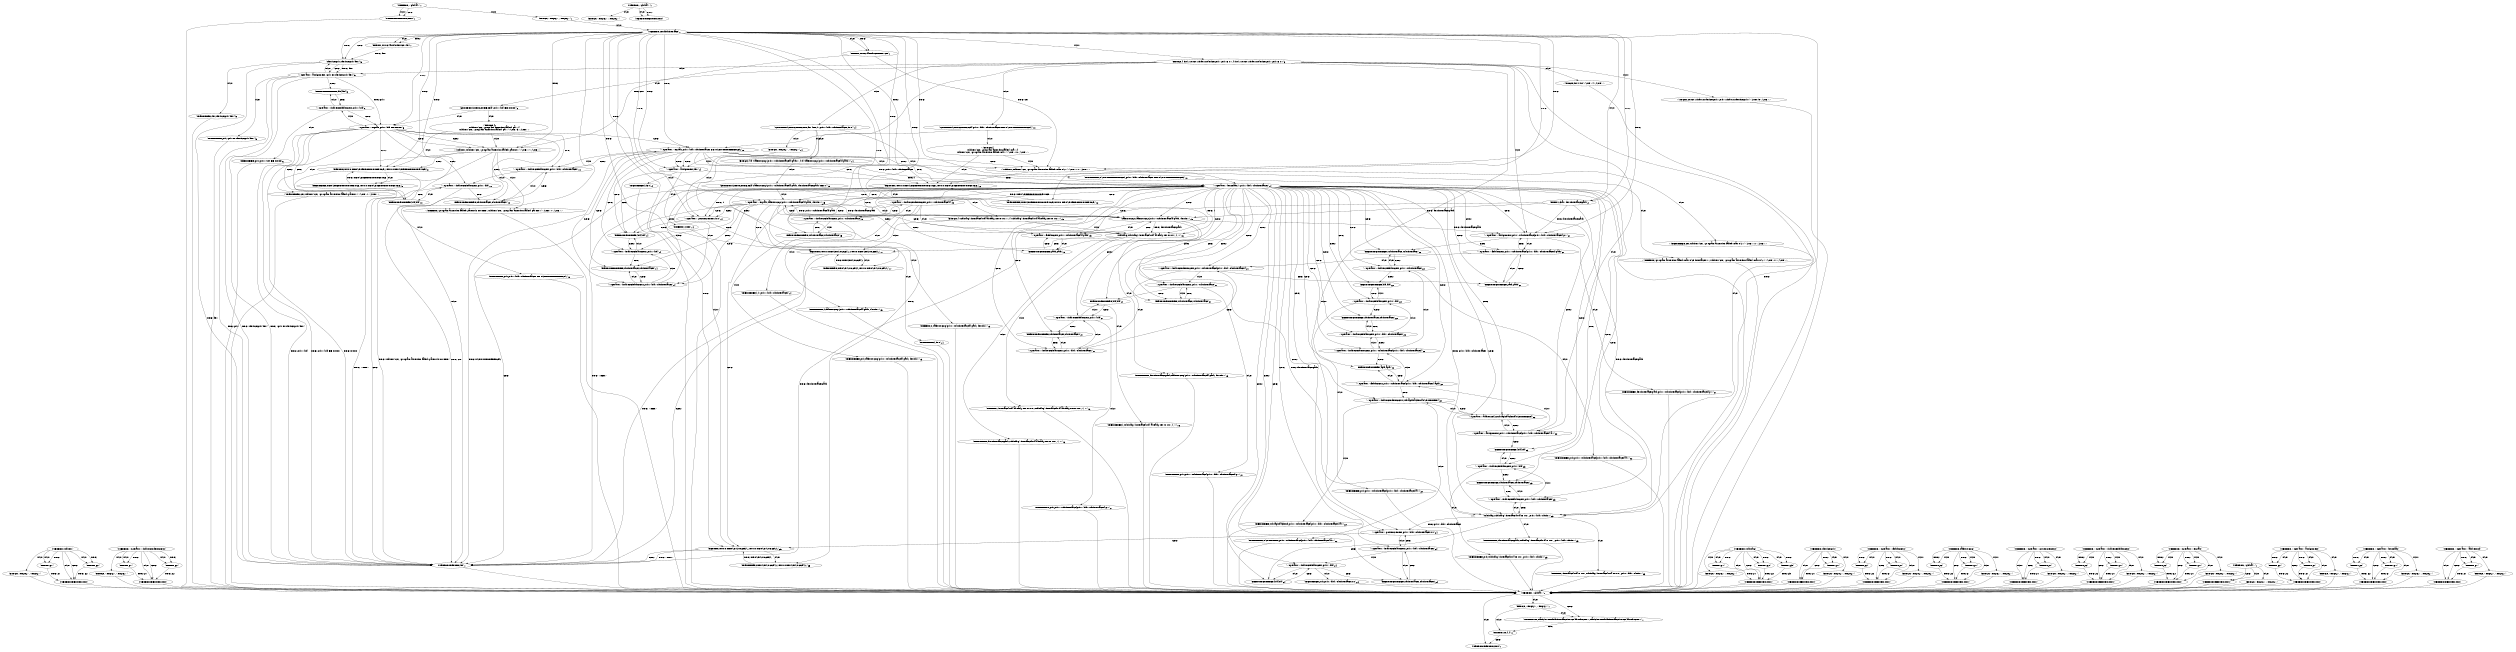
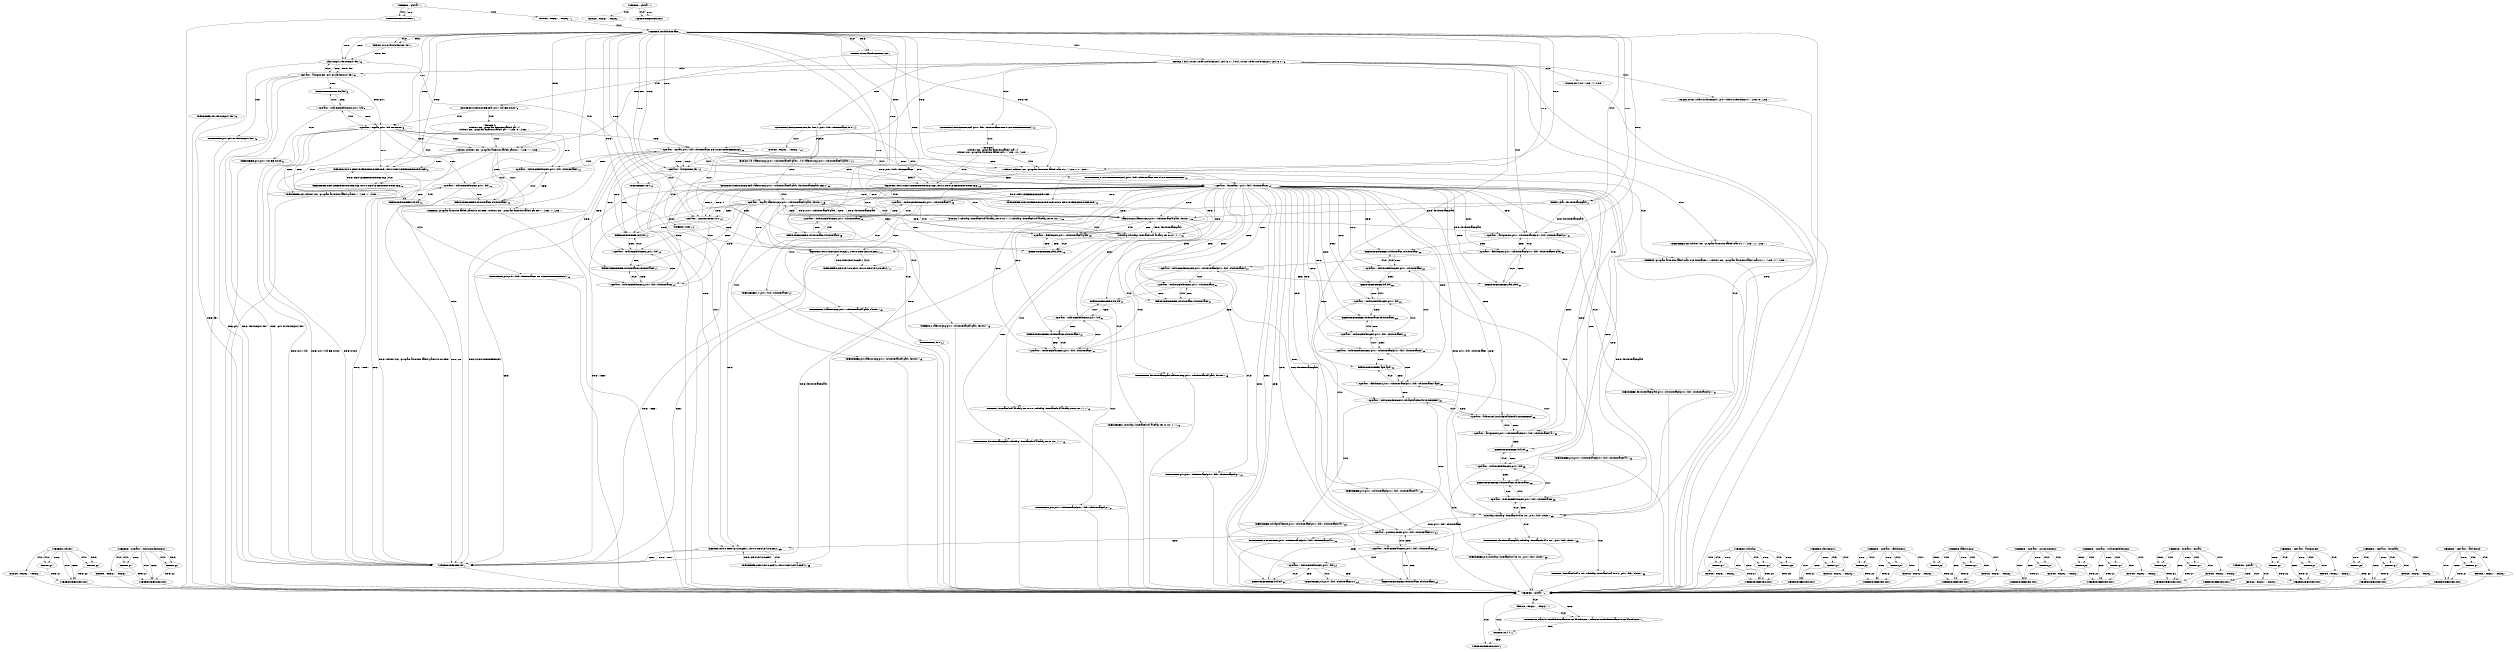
(252, 66) -> (499, 105)
none -> (943, 189)
